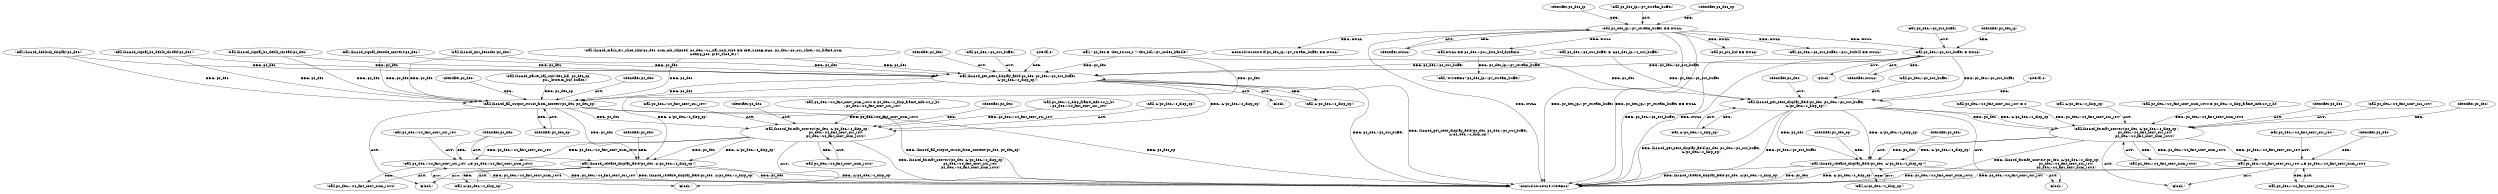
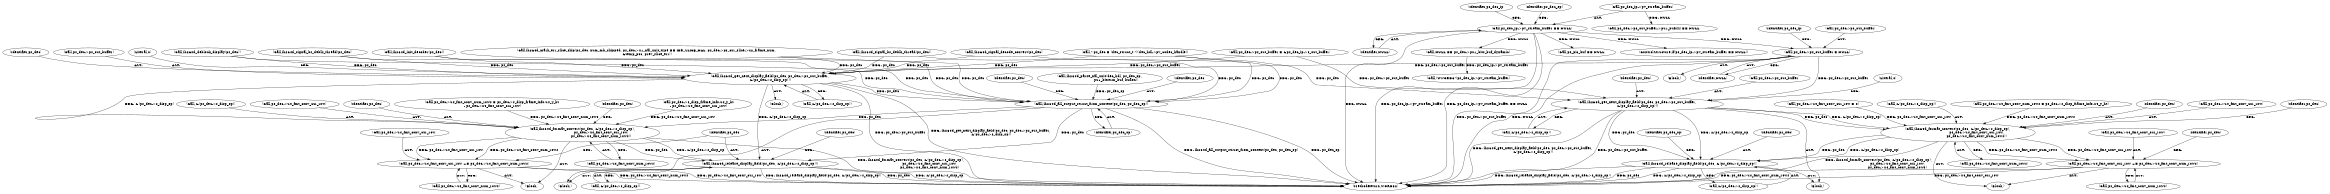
(1743, 39) -> (1648, 17)
(1544, 186) -> (1376, 186)
